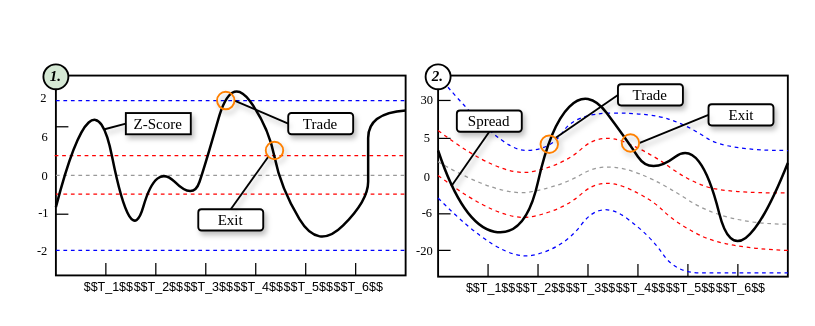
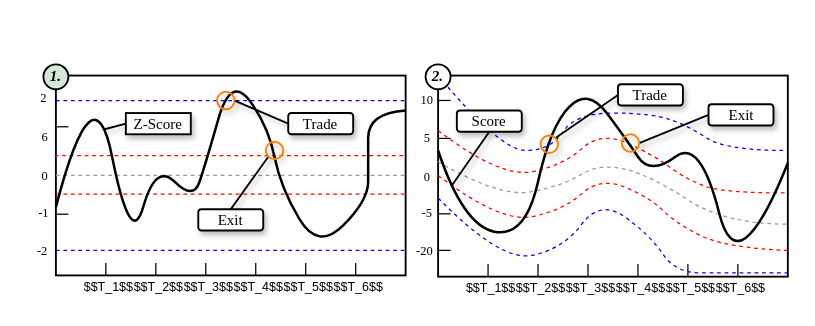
(428, 99) -> (428, 99)
(489, 122) -> (489, 122)
(428, 213) -> (428, 213)
